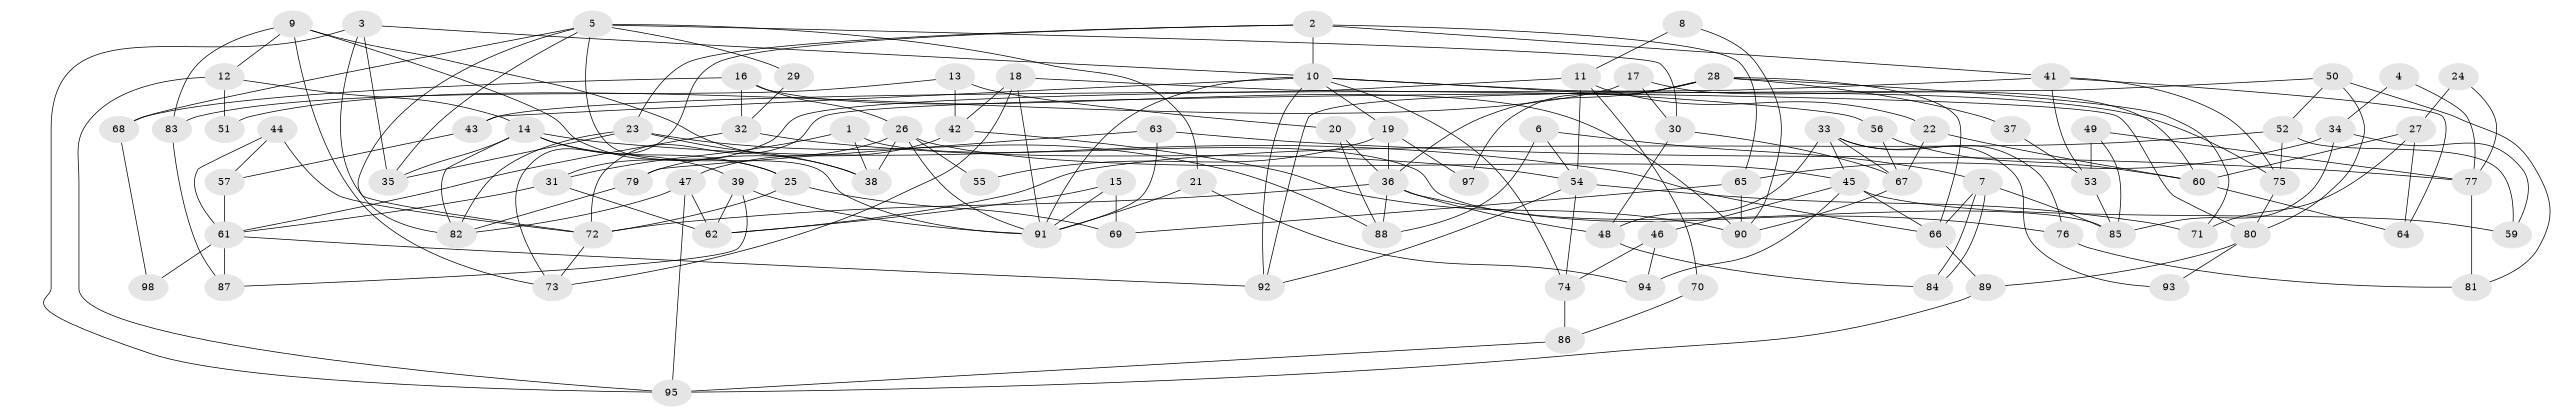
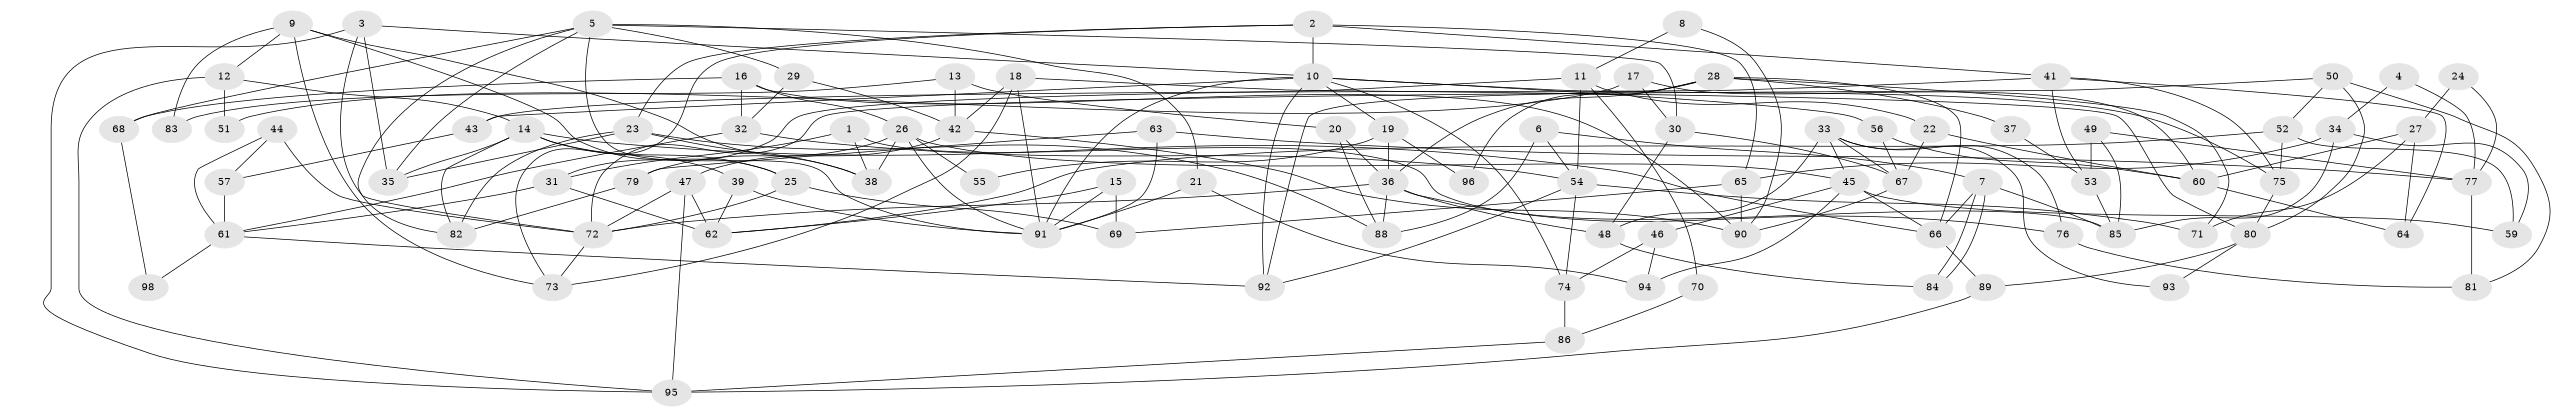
none -> (877, 99)
(1469, 182) -> (1469, 182)
(575, 217) -> (643, 207)
(225, 288) -> none
